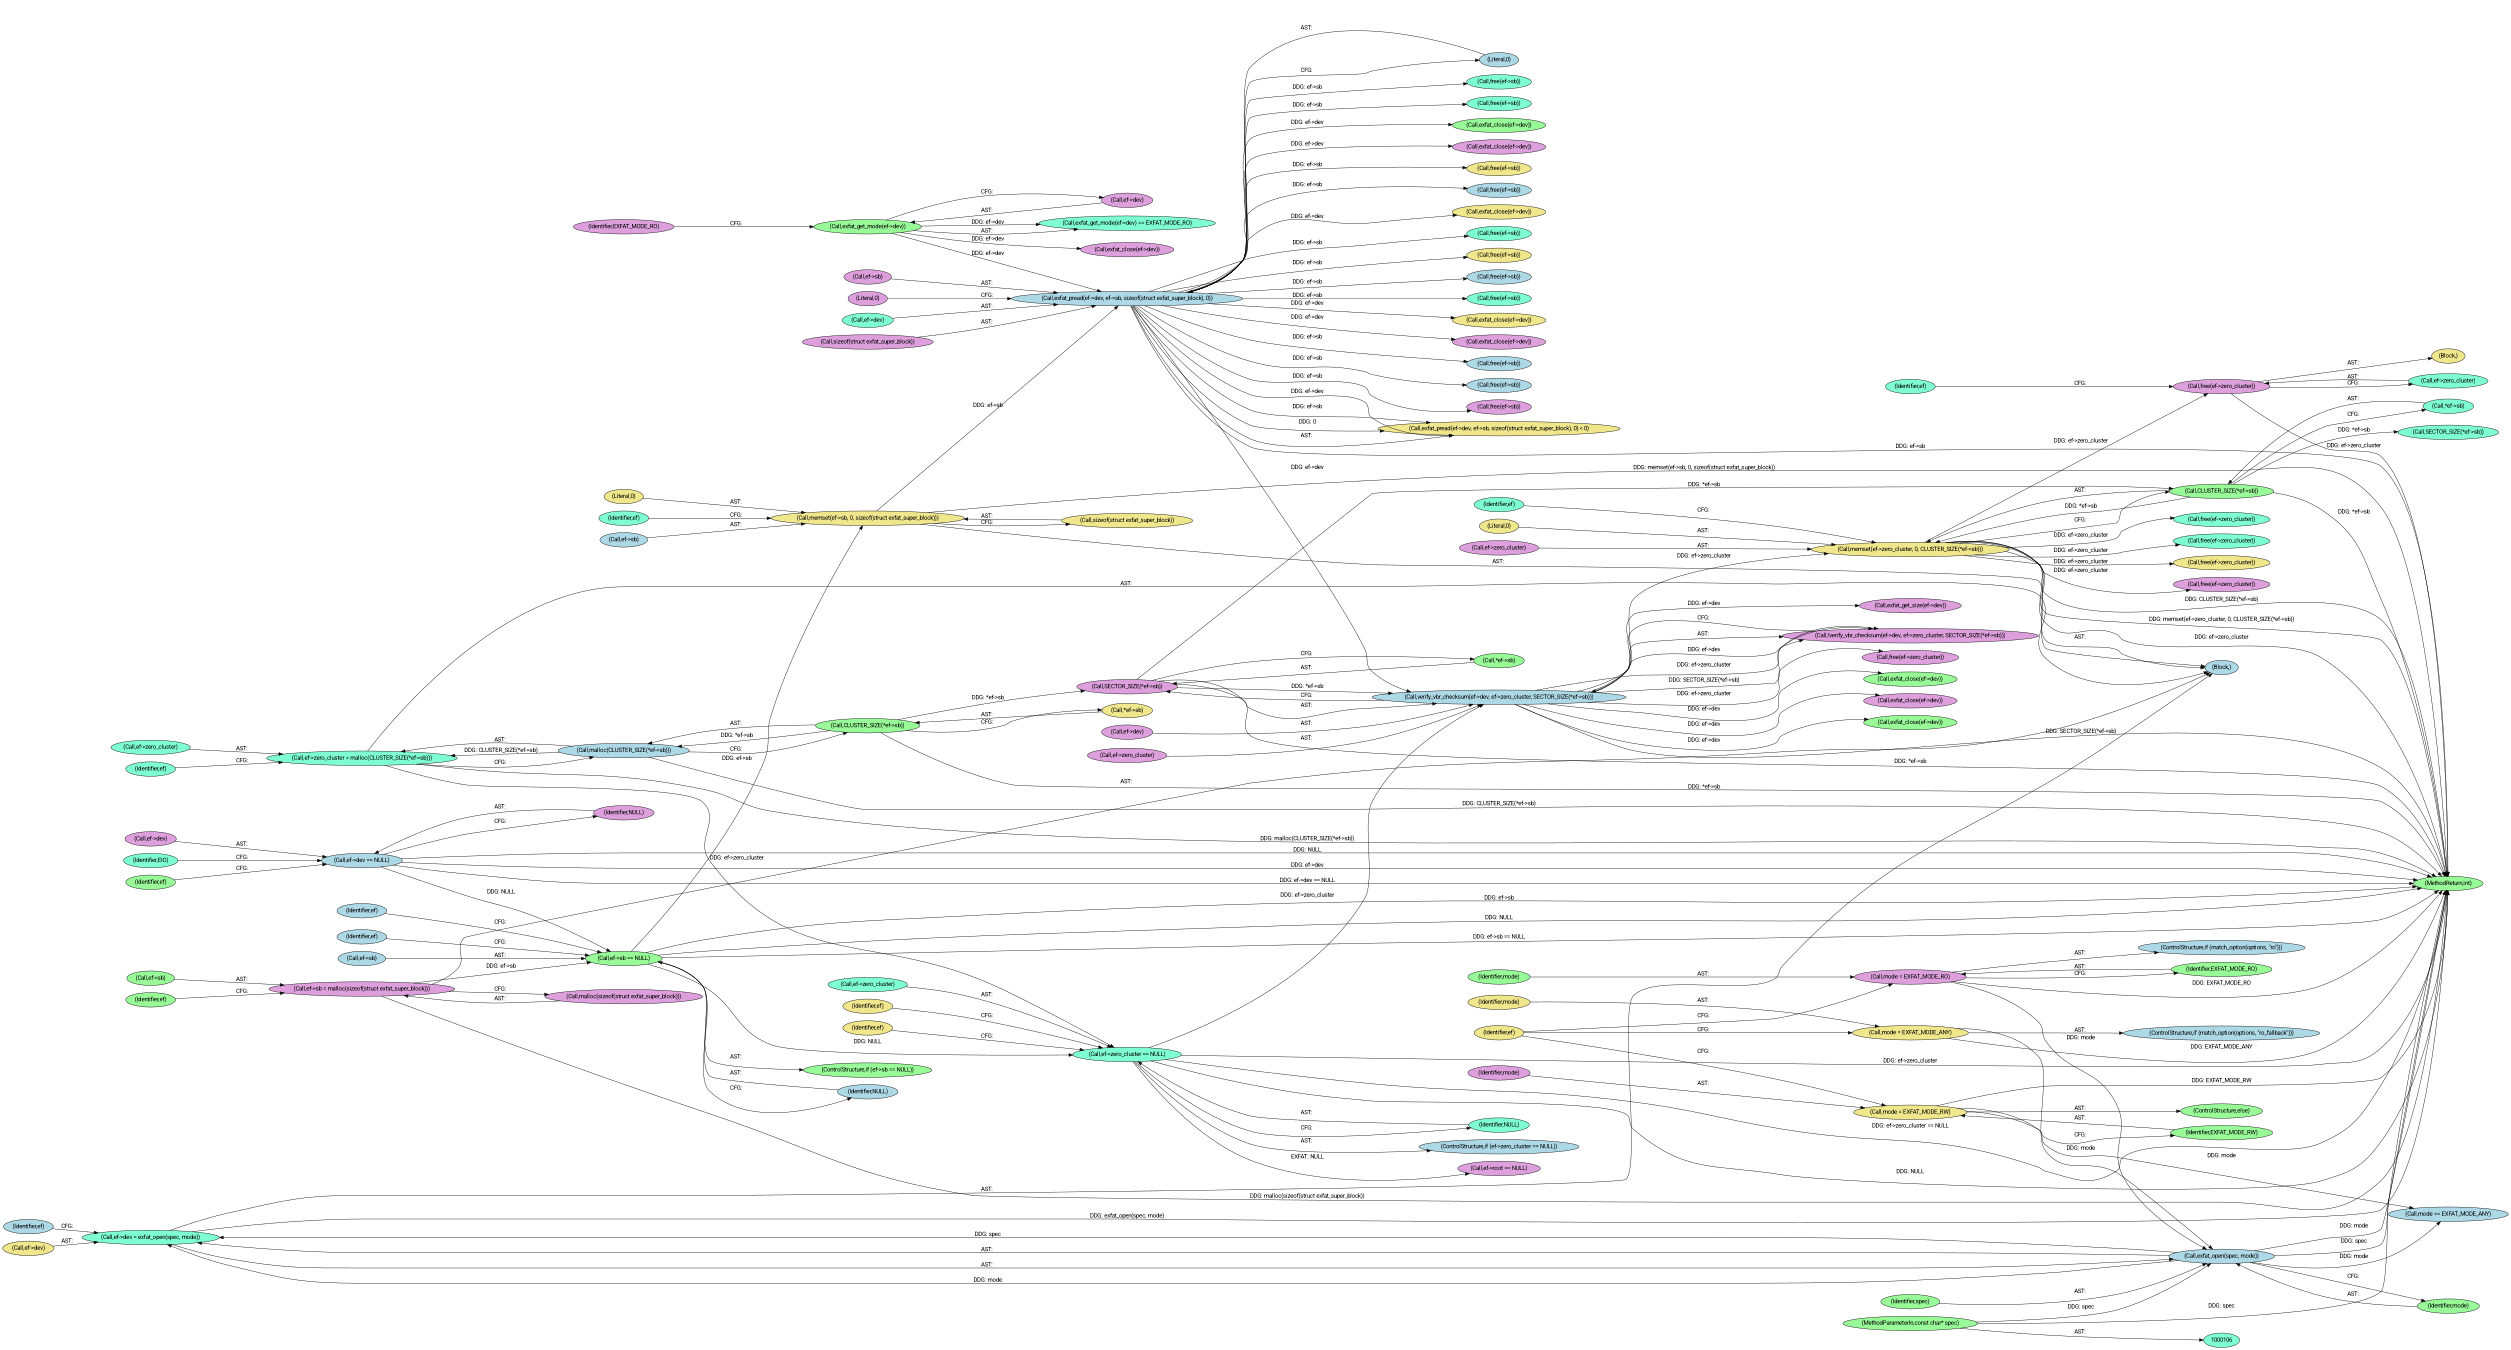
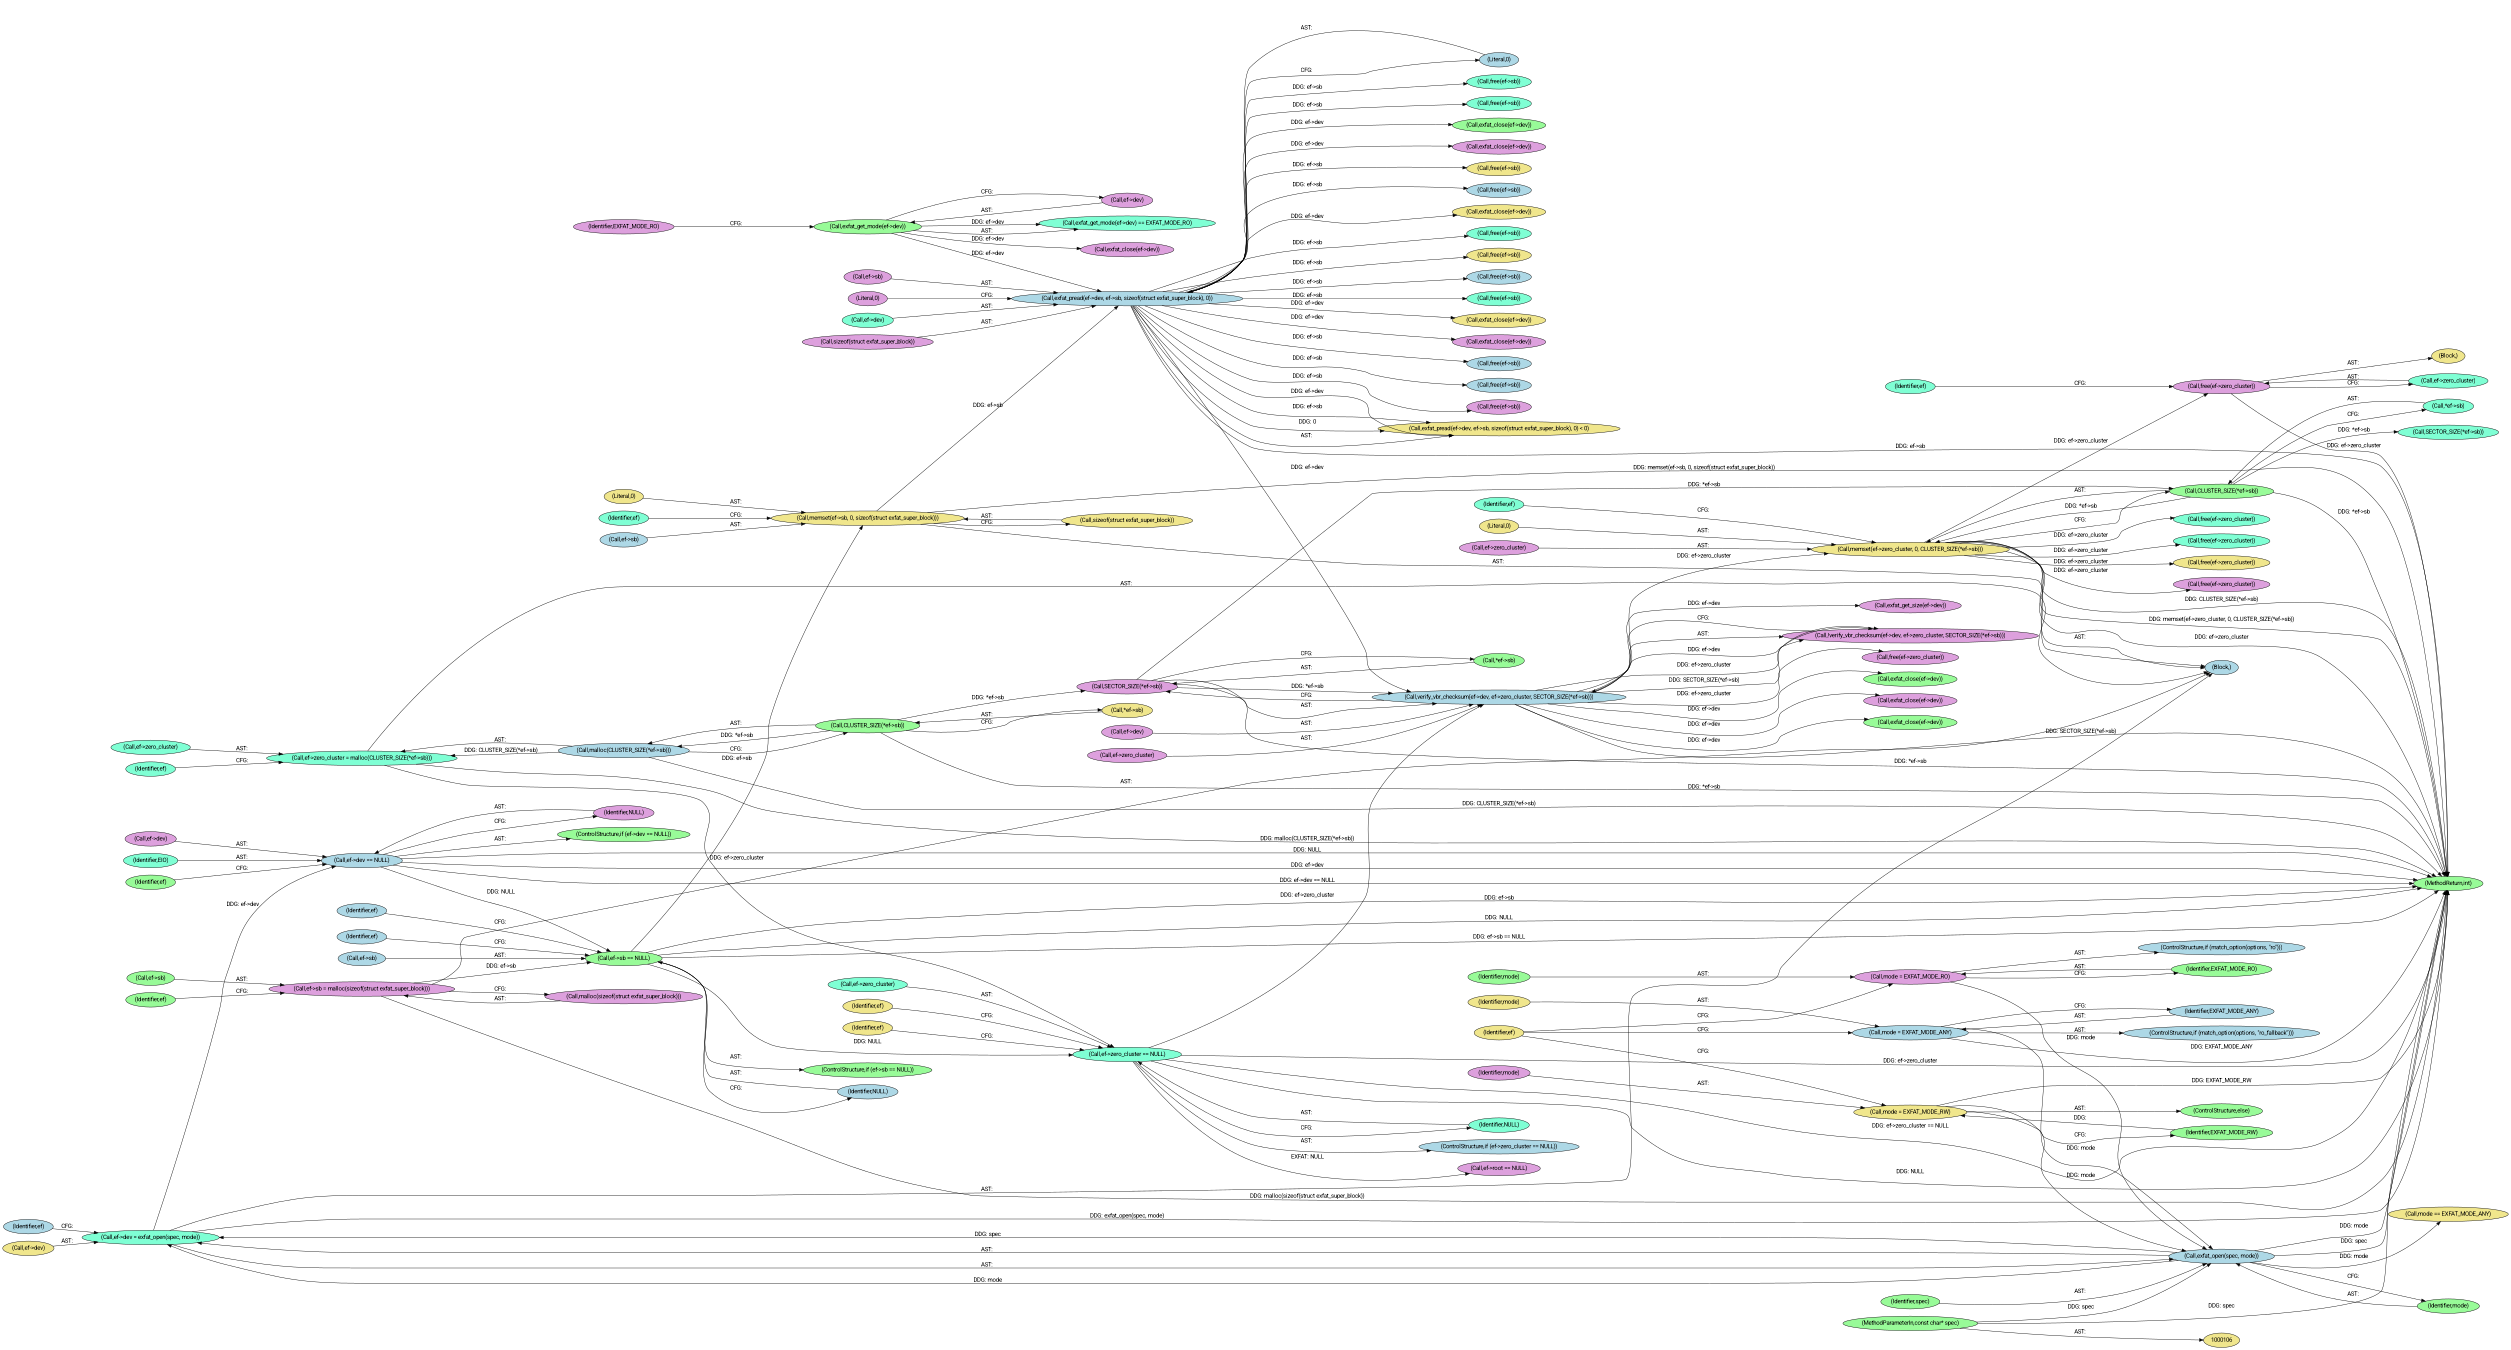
(504, 767) -> none
none -> (624, 834)
(243, 858) -> (243, 858)
(2213, 997) -> none
none -> (2222, 1011)
none -> (215, 1026)
(1910, 1033) -> (1910, 1033)
(2081, 1118) -> (2081, 1118)
(2176, 1167) -> (2048, 1181)
(2448, 1214) -> (2448, 1214)
(2222, 1340) -> (2222, 1340)
